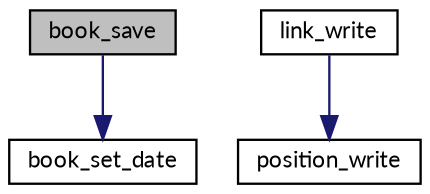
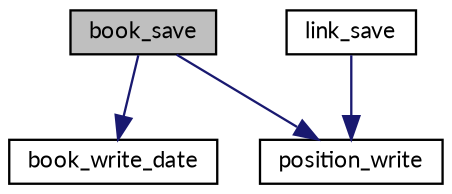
(329, 32) -> (351, 32)
none -> (237, 91)
(103, 162) -> (113, 162)
